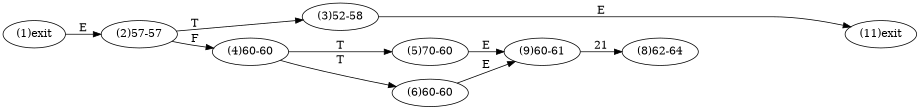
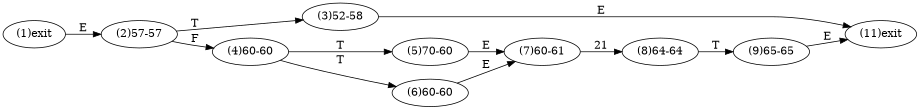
(542, 52) -> (542, 52)
(660, 52) -> (660, 52)
none -> (771, 52)
